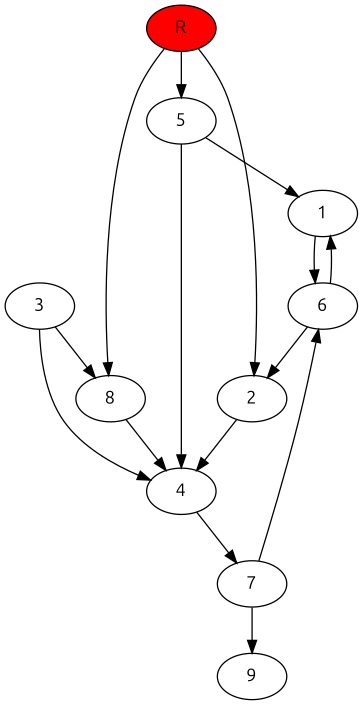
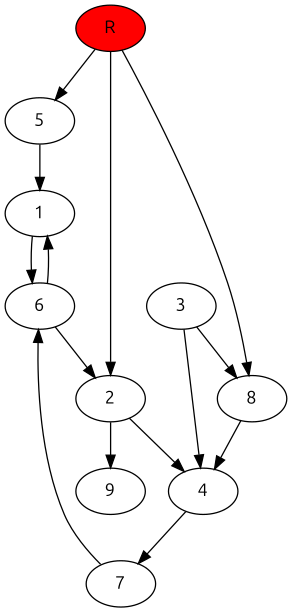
(181, 299) -> none
(252, 624) -> (111, 439)
